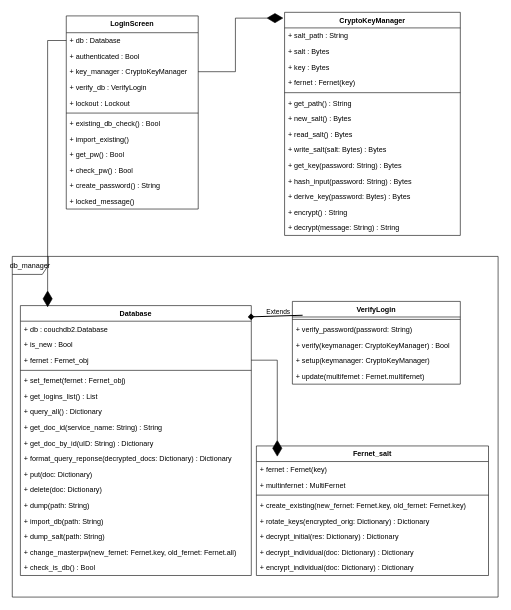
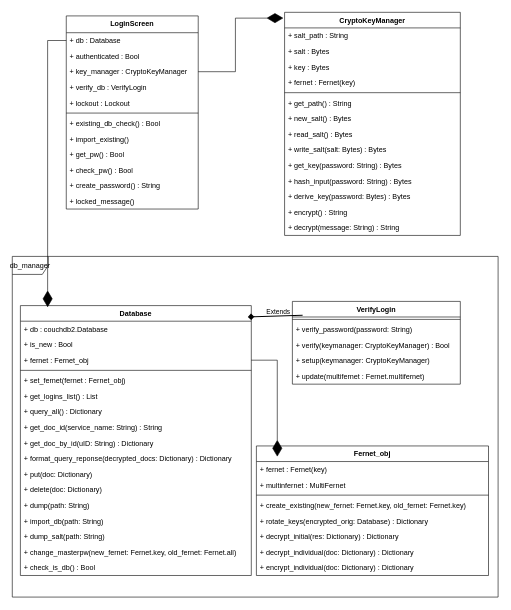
(372, 454) -> (372, 454)
(358, 521) -> (356, 521)
